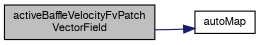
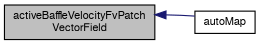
(169, 30) -> (180, 15)
